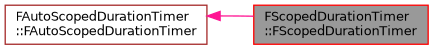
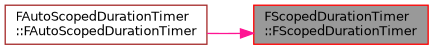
(237, 16) -> (224, 34)
